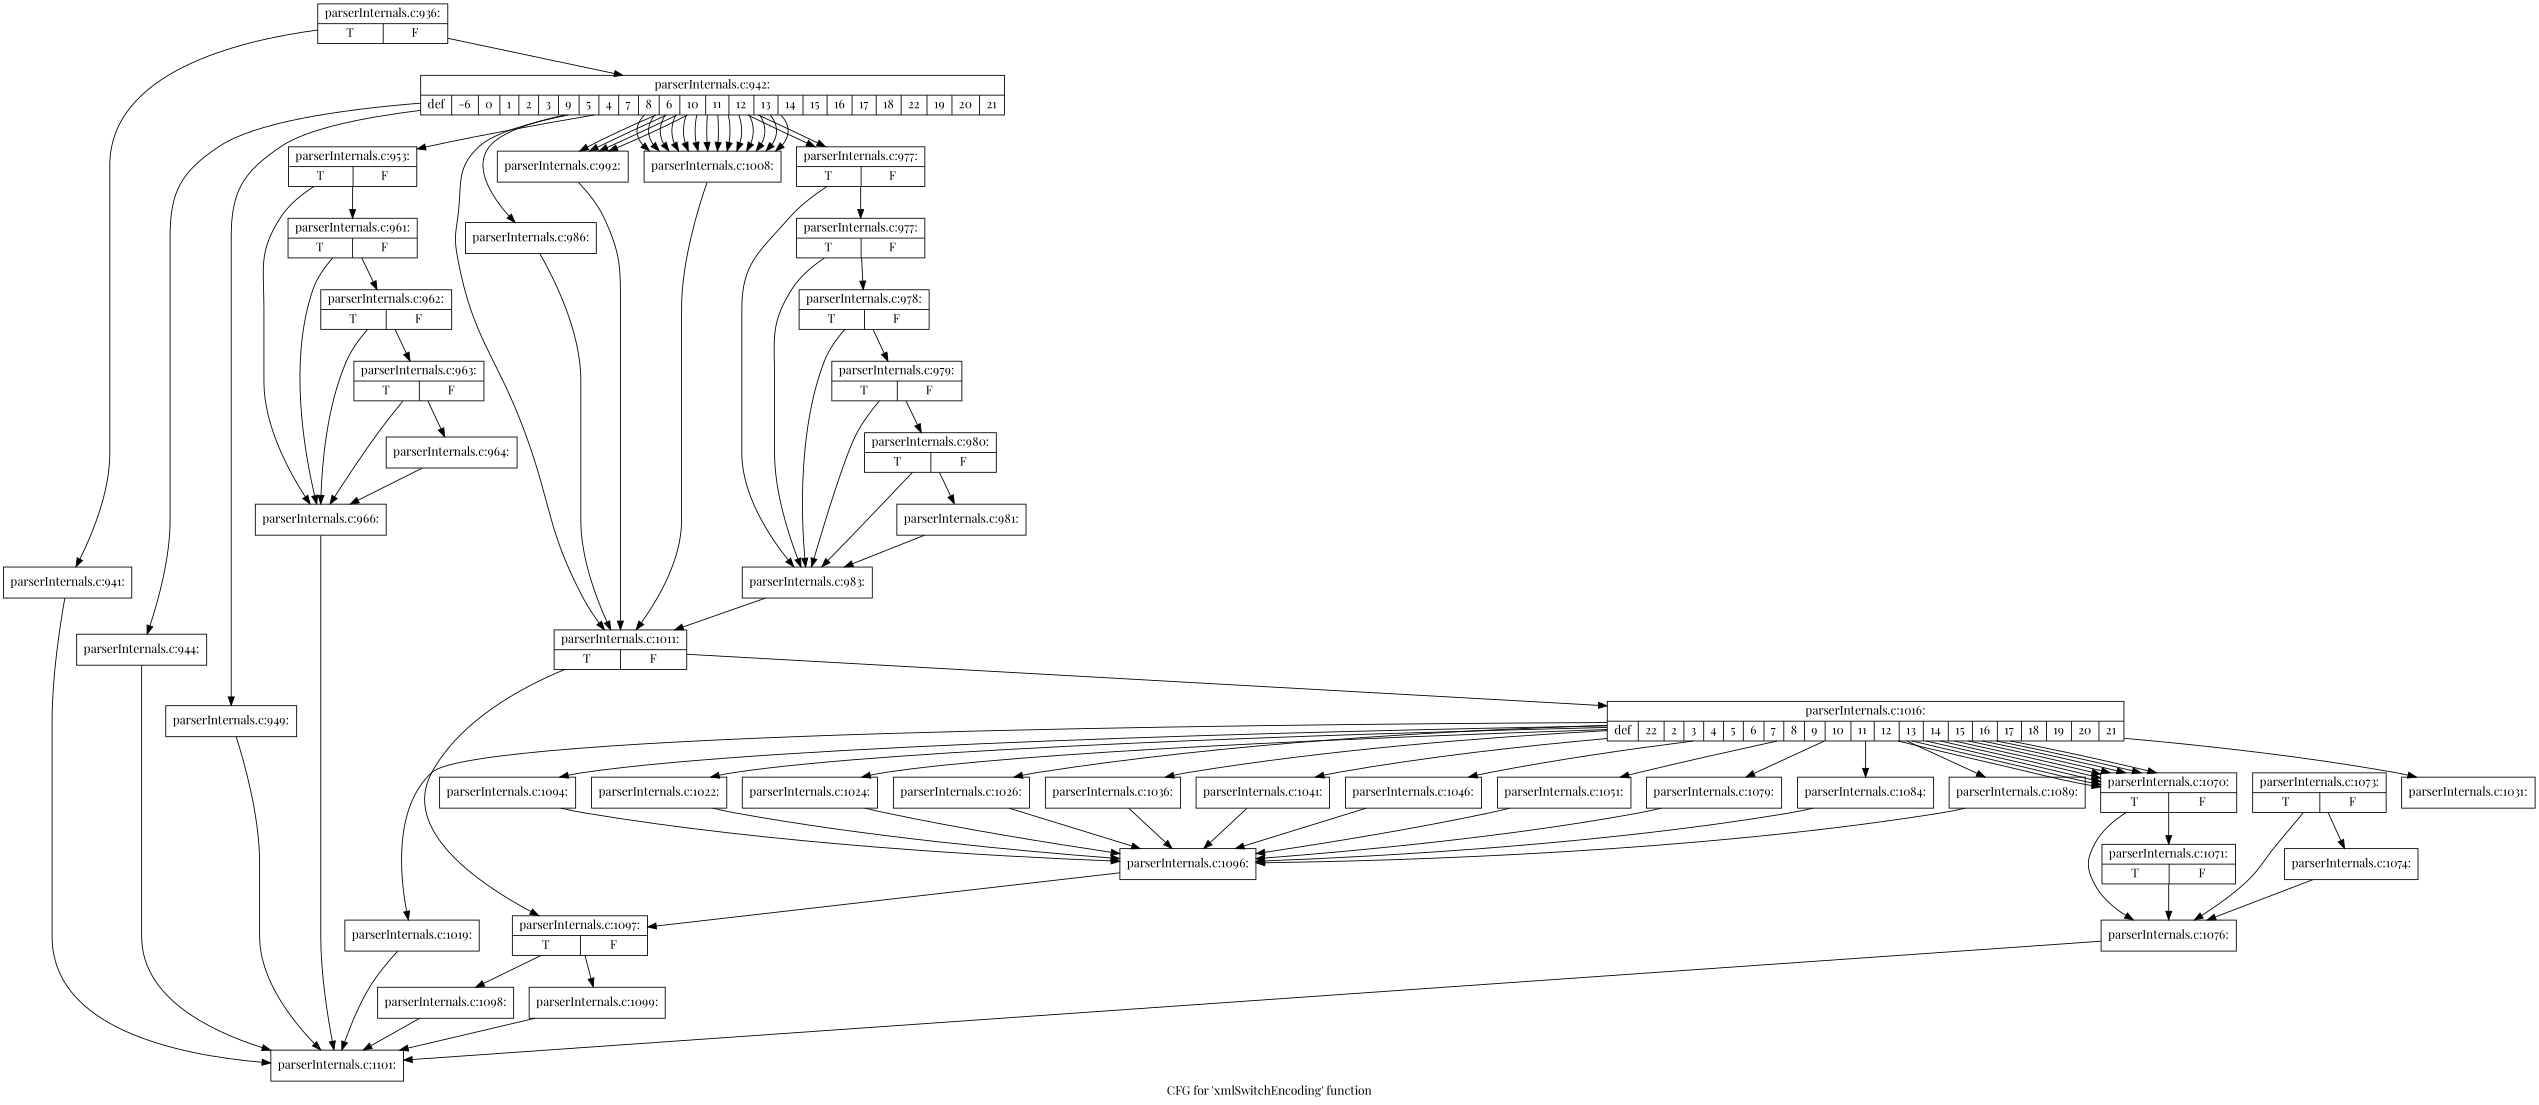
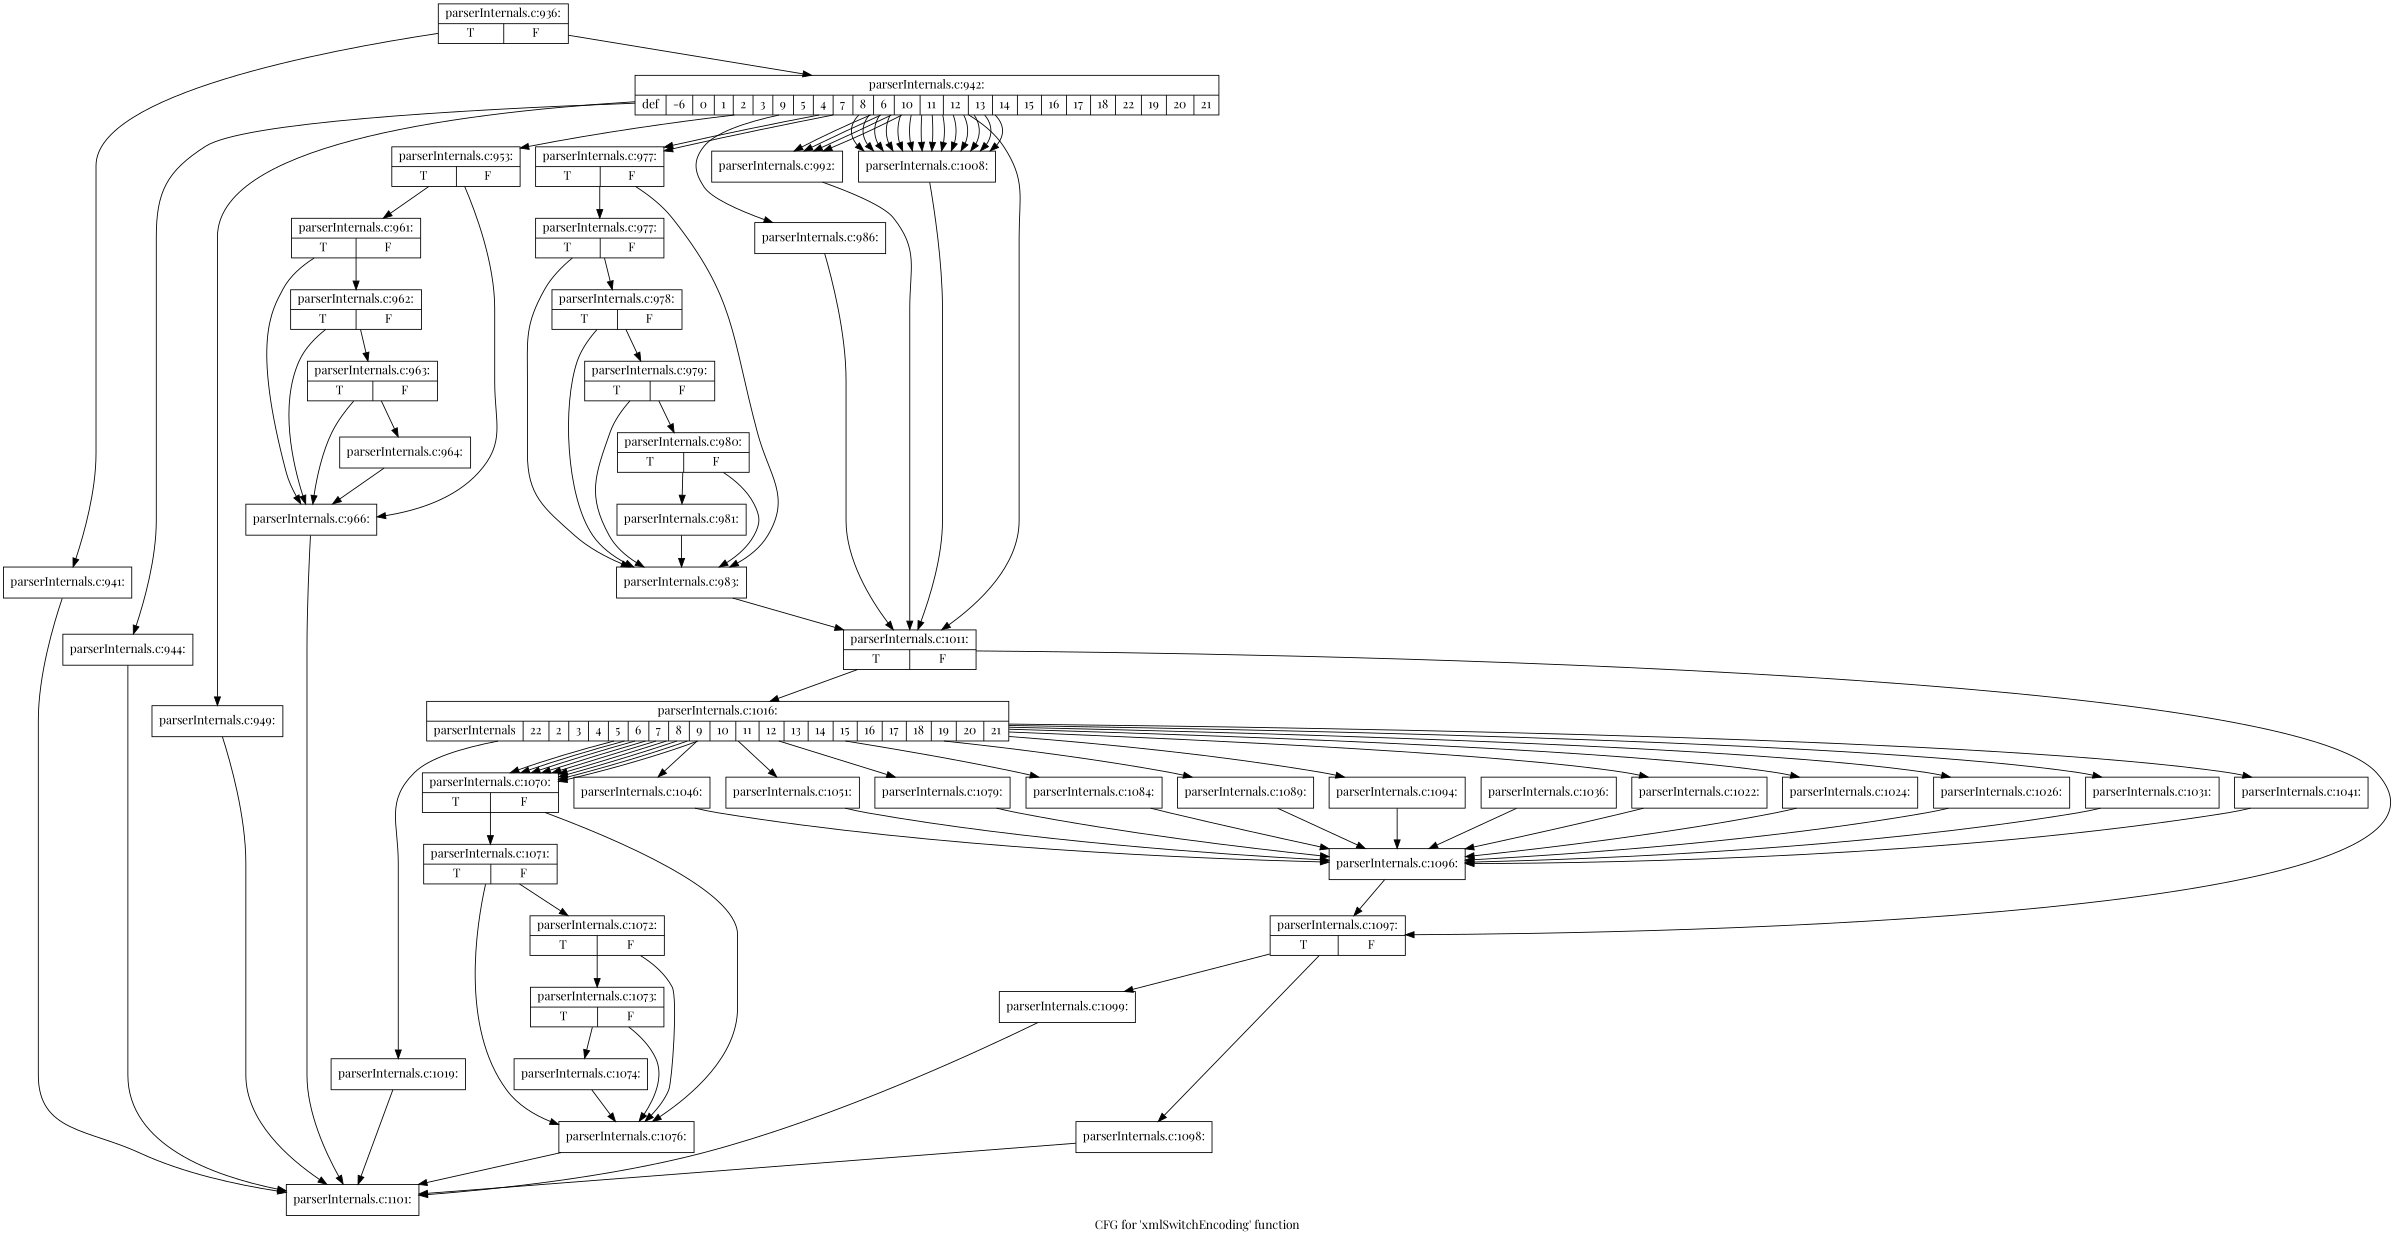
(1623, 731) -> (475, 731)
(1390, 747) -> none
none -> (1788, 846)
none -> (597, 936)
